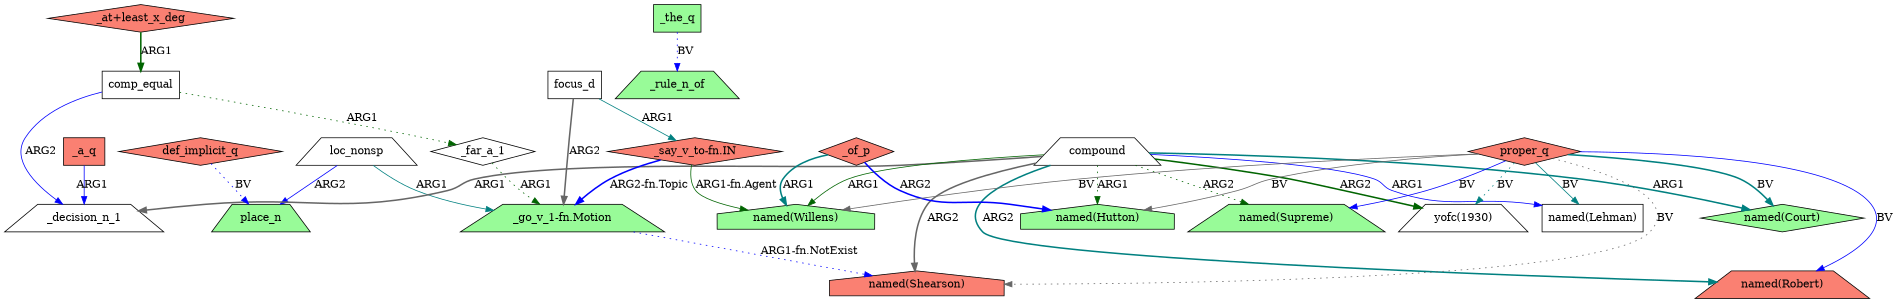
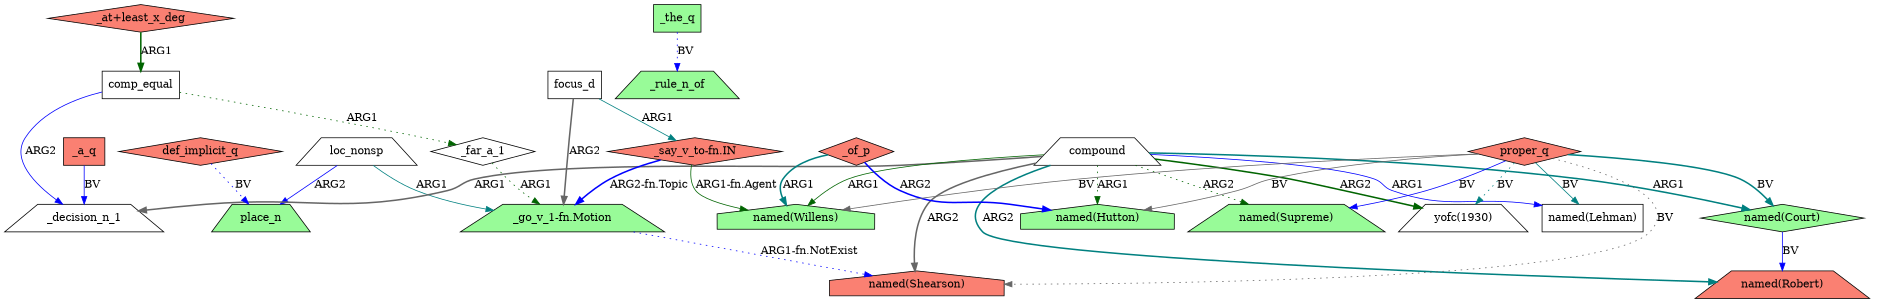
(1775, 166) -> (1782, 248)
(92, 185) -> (92, 185)
